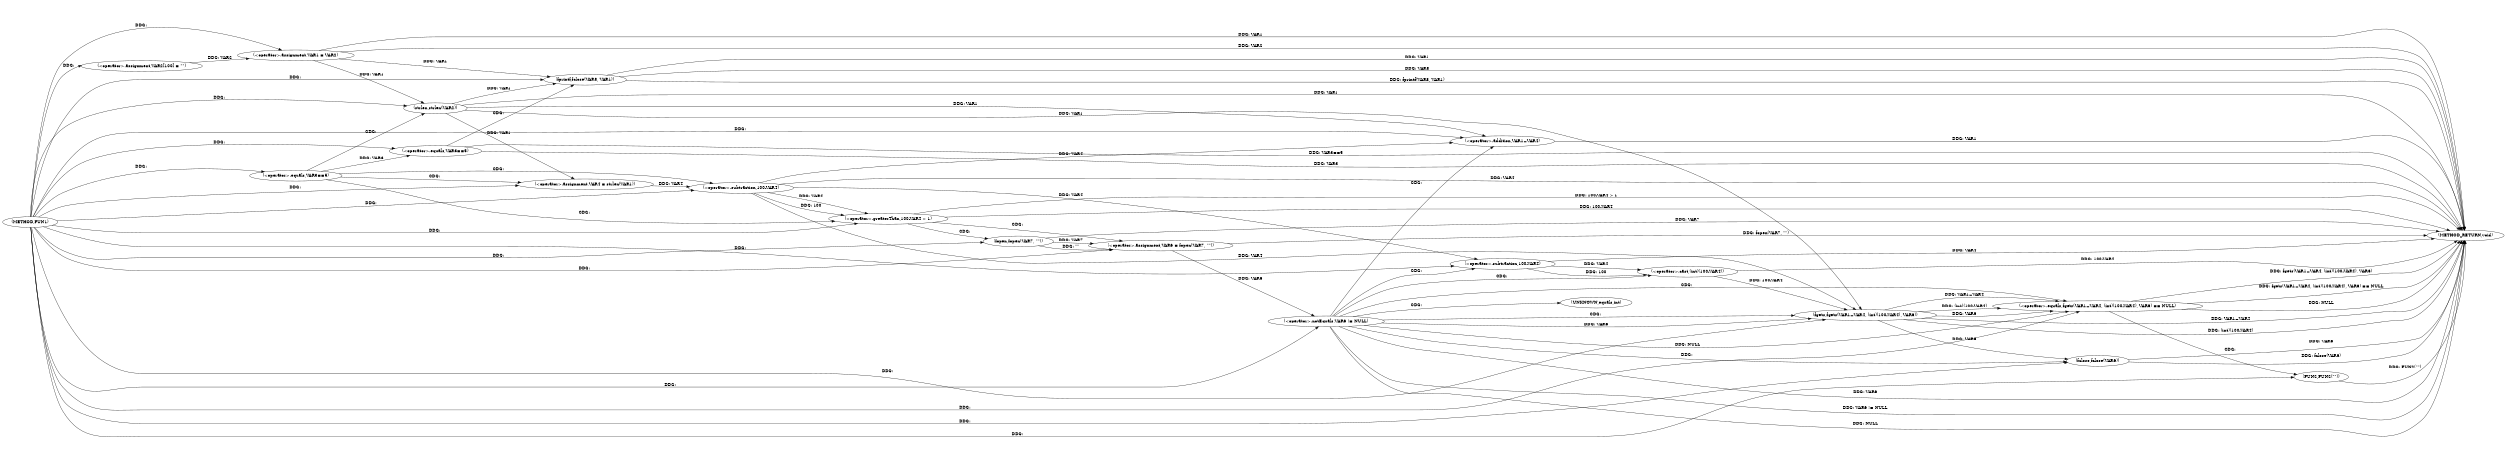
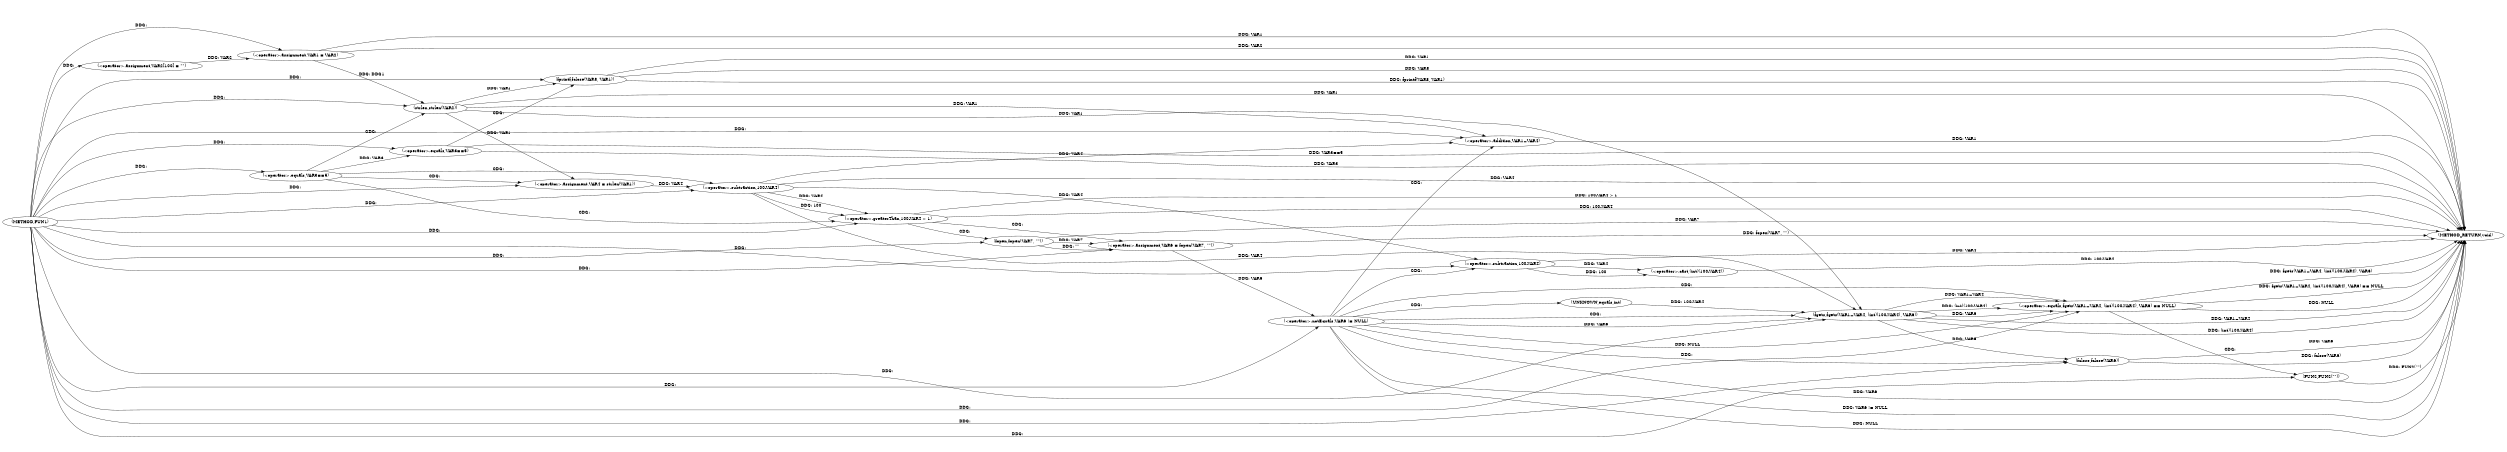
(443, 68) -> none
(372, 75) -> (372, 75)
(1488, 280) -> none
(1779, 291) -> (1716, 308)
